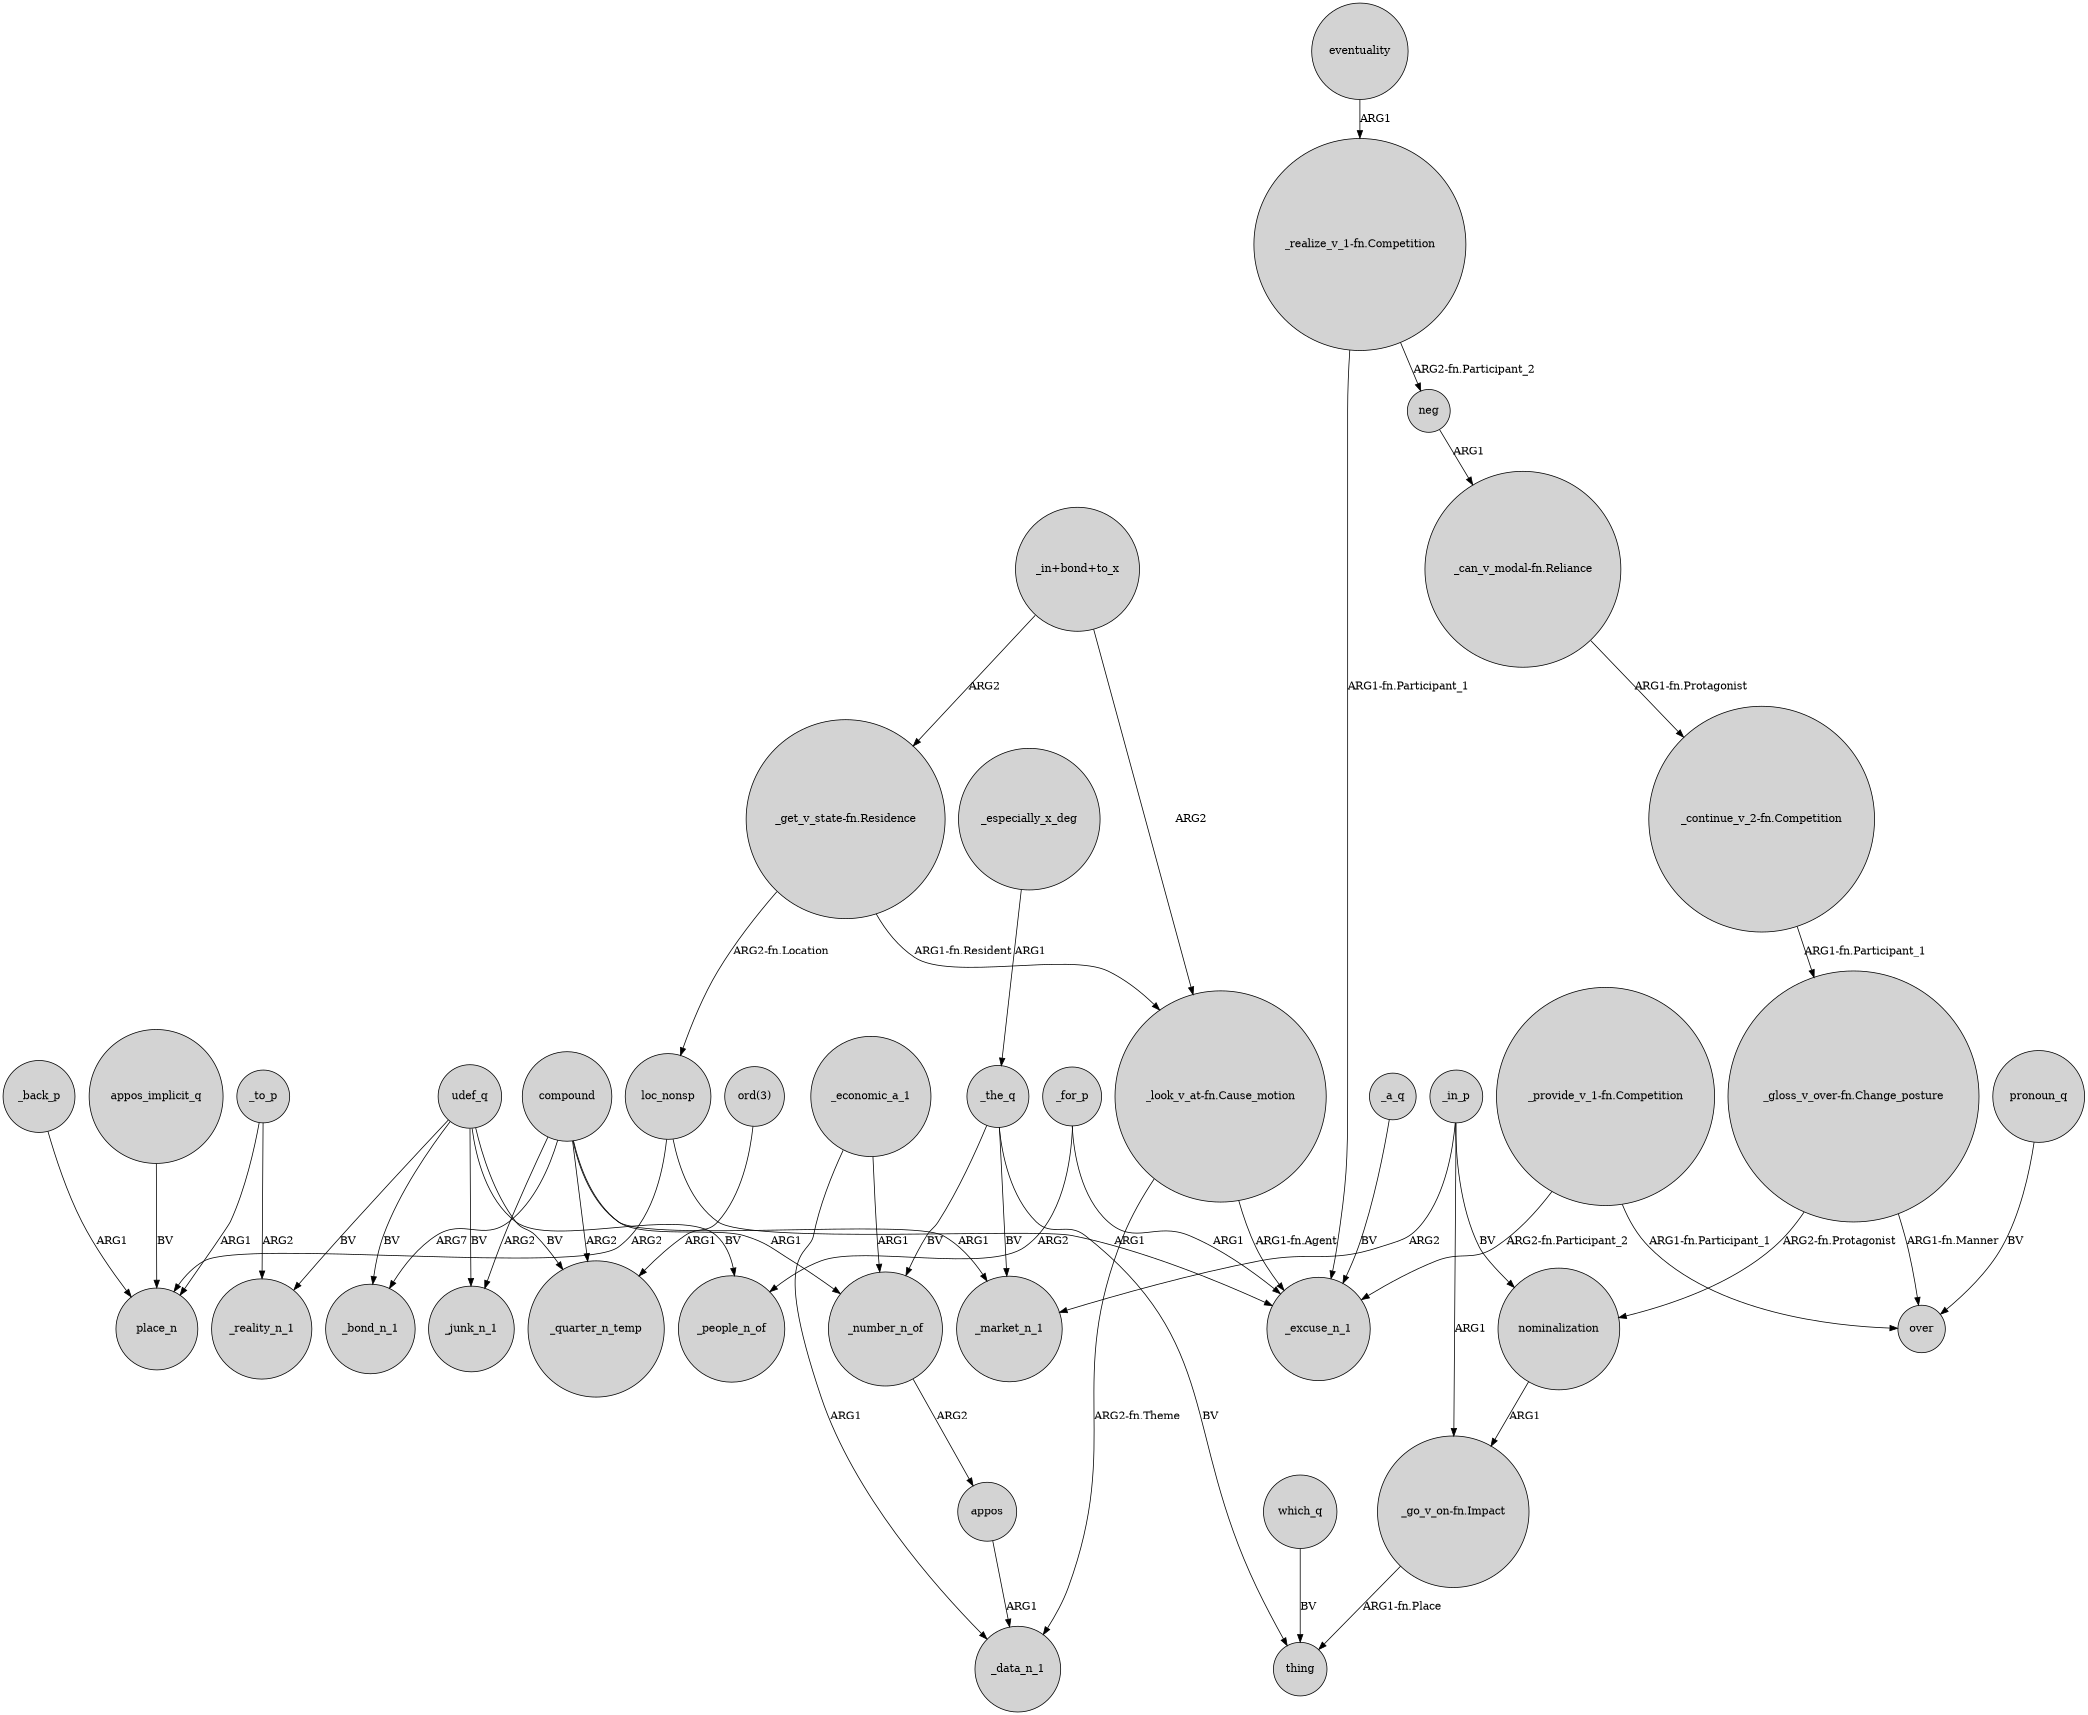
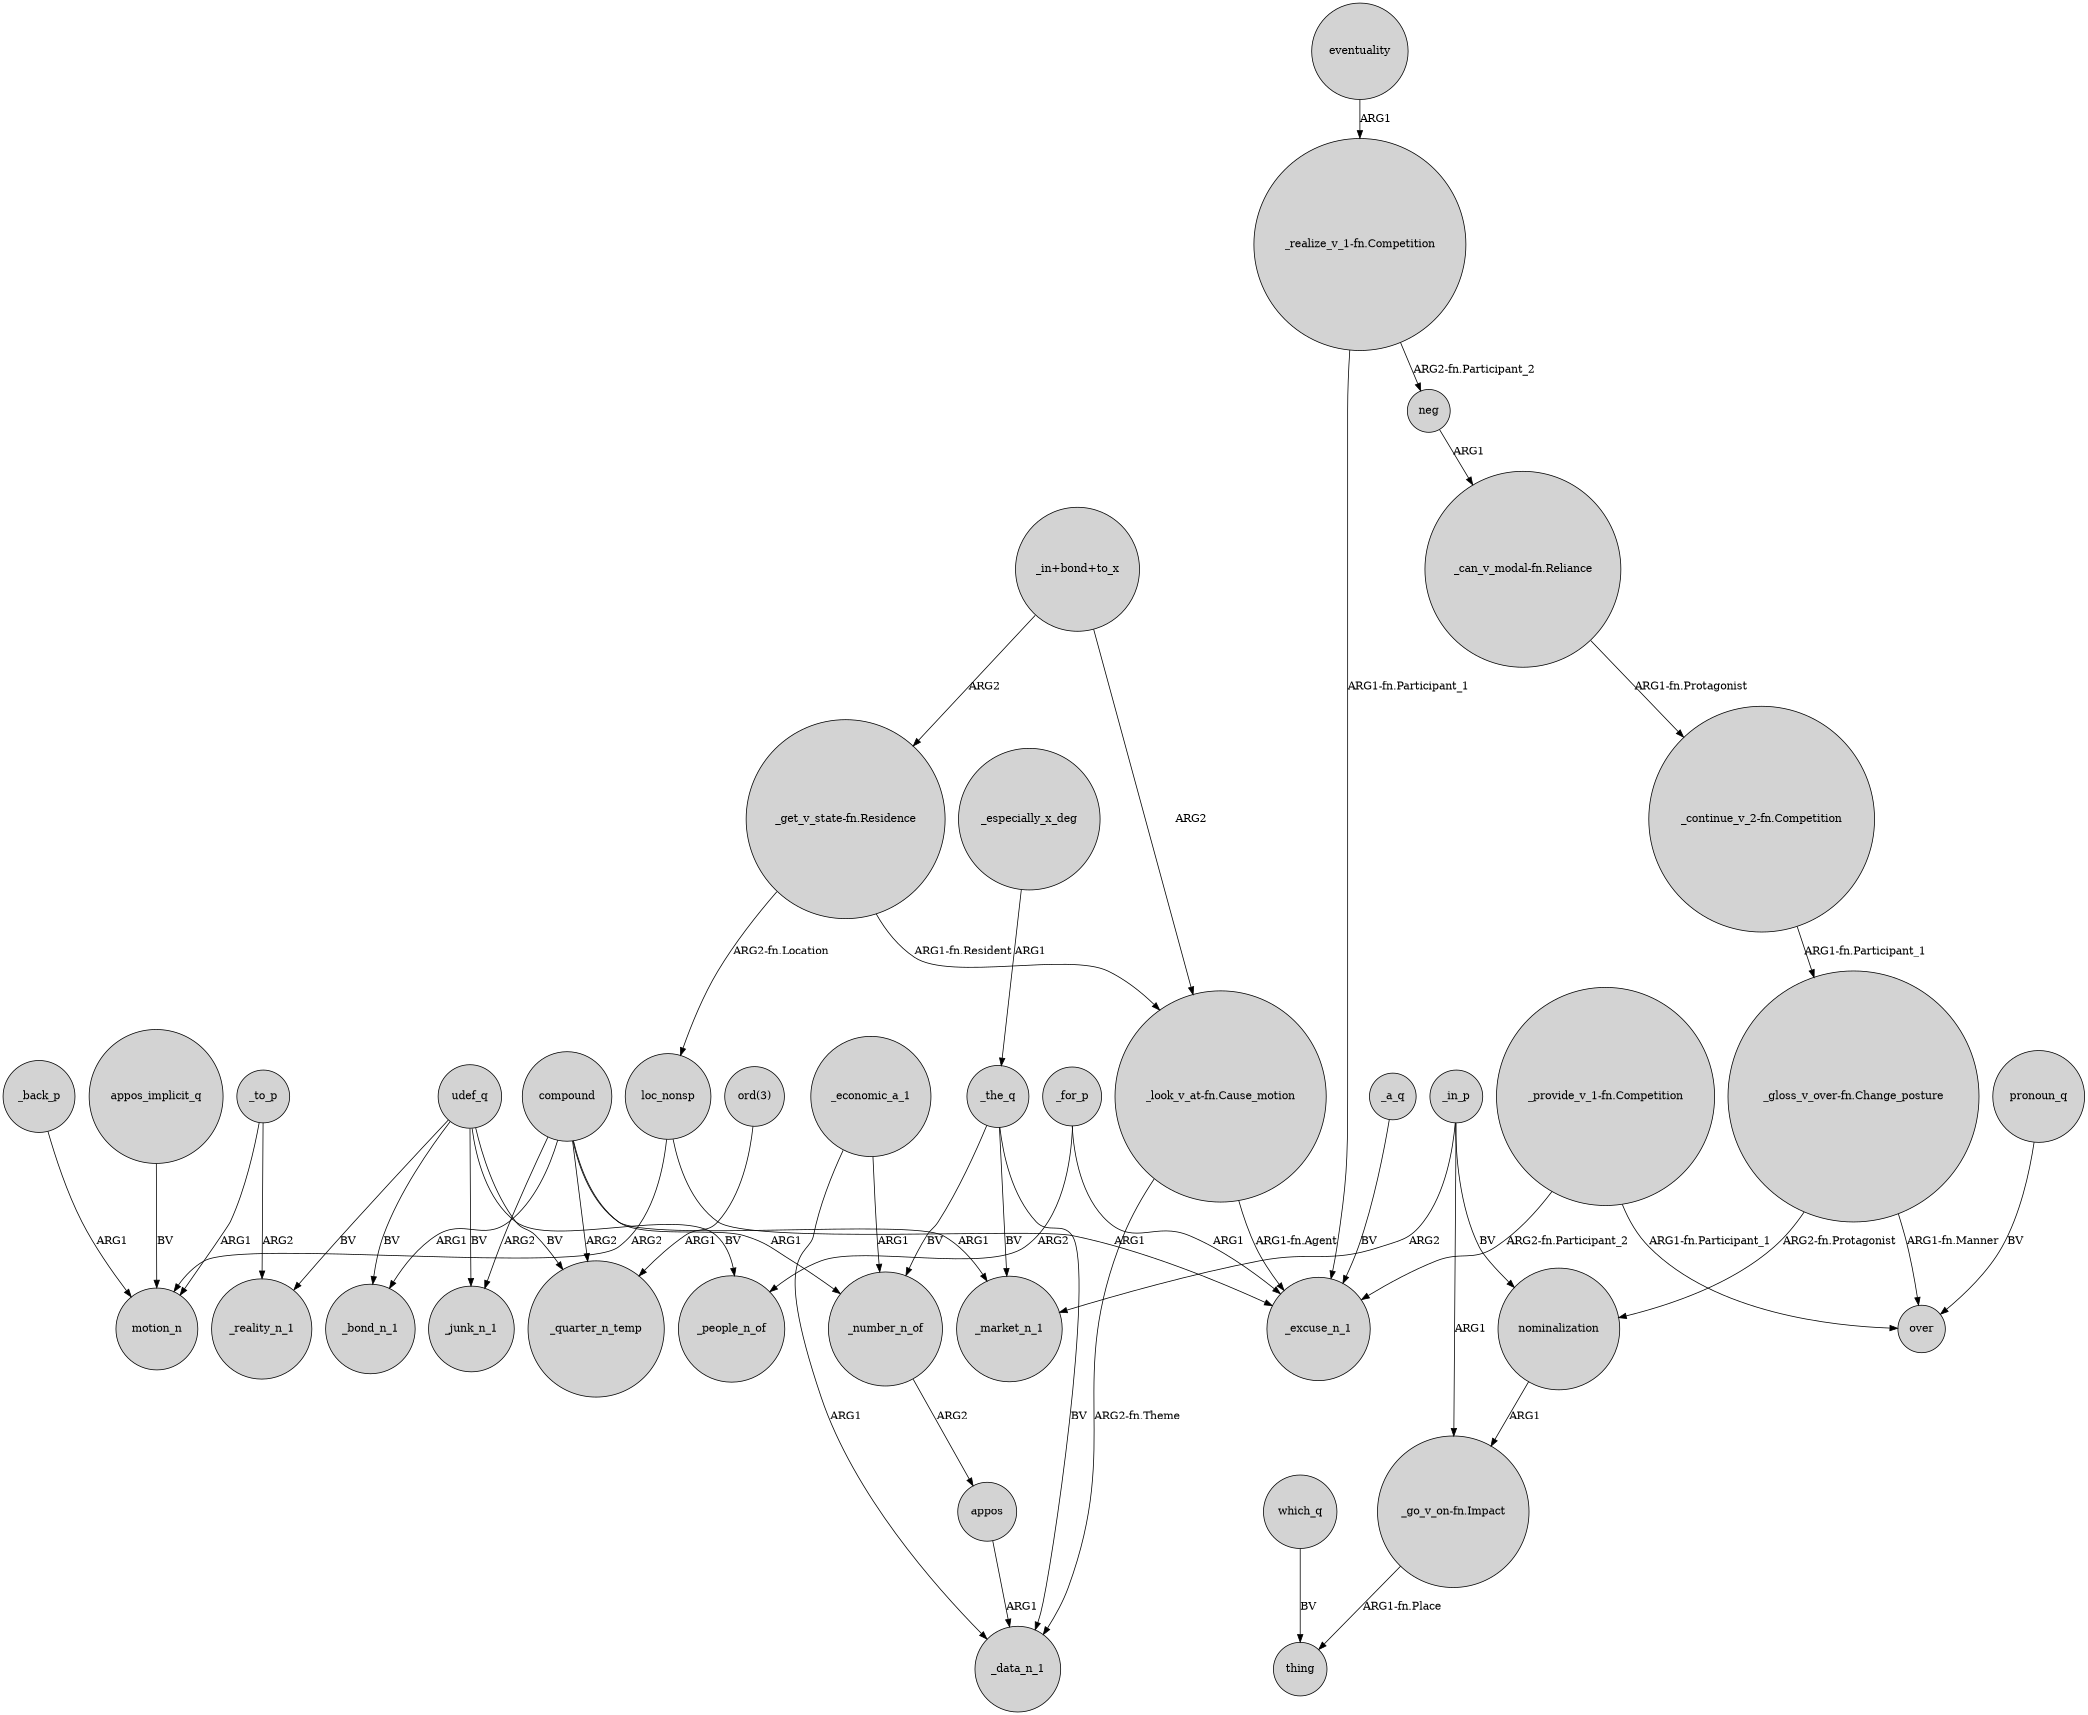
(452, 1241) -> (452, 1241)
(157, 1329) -> (157, 1329)
(1179, 1352) -> (1076, 1359)
